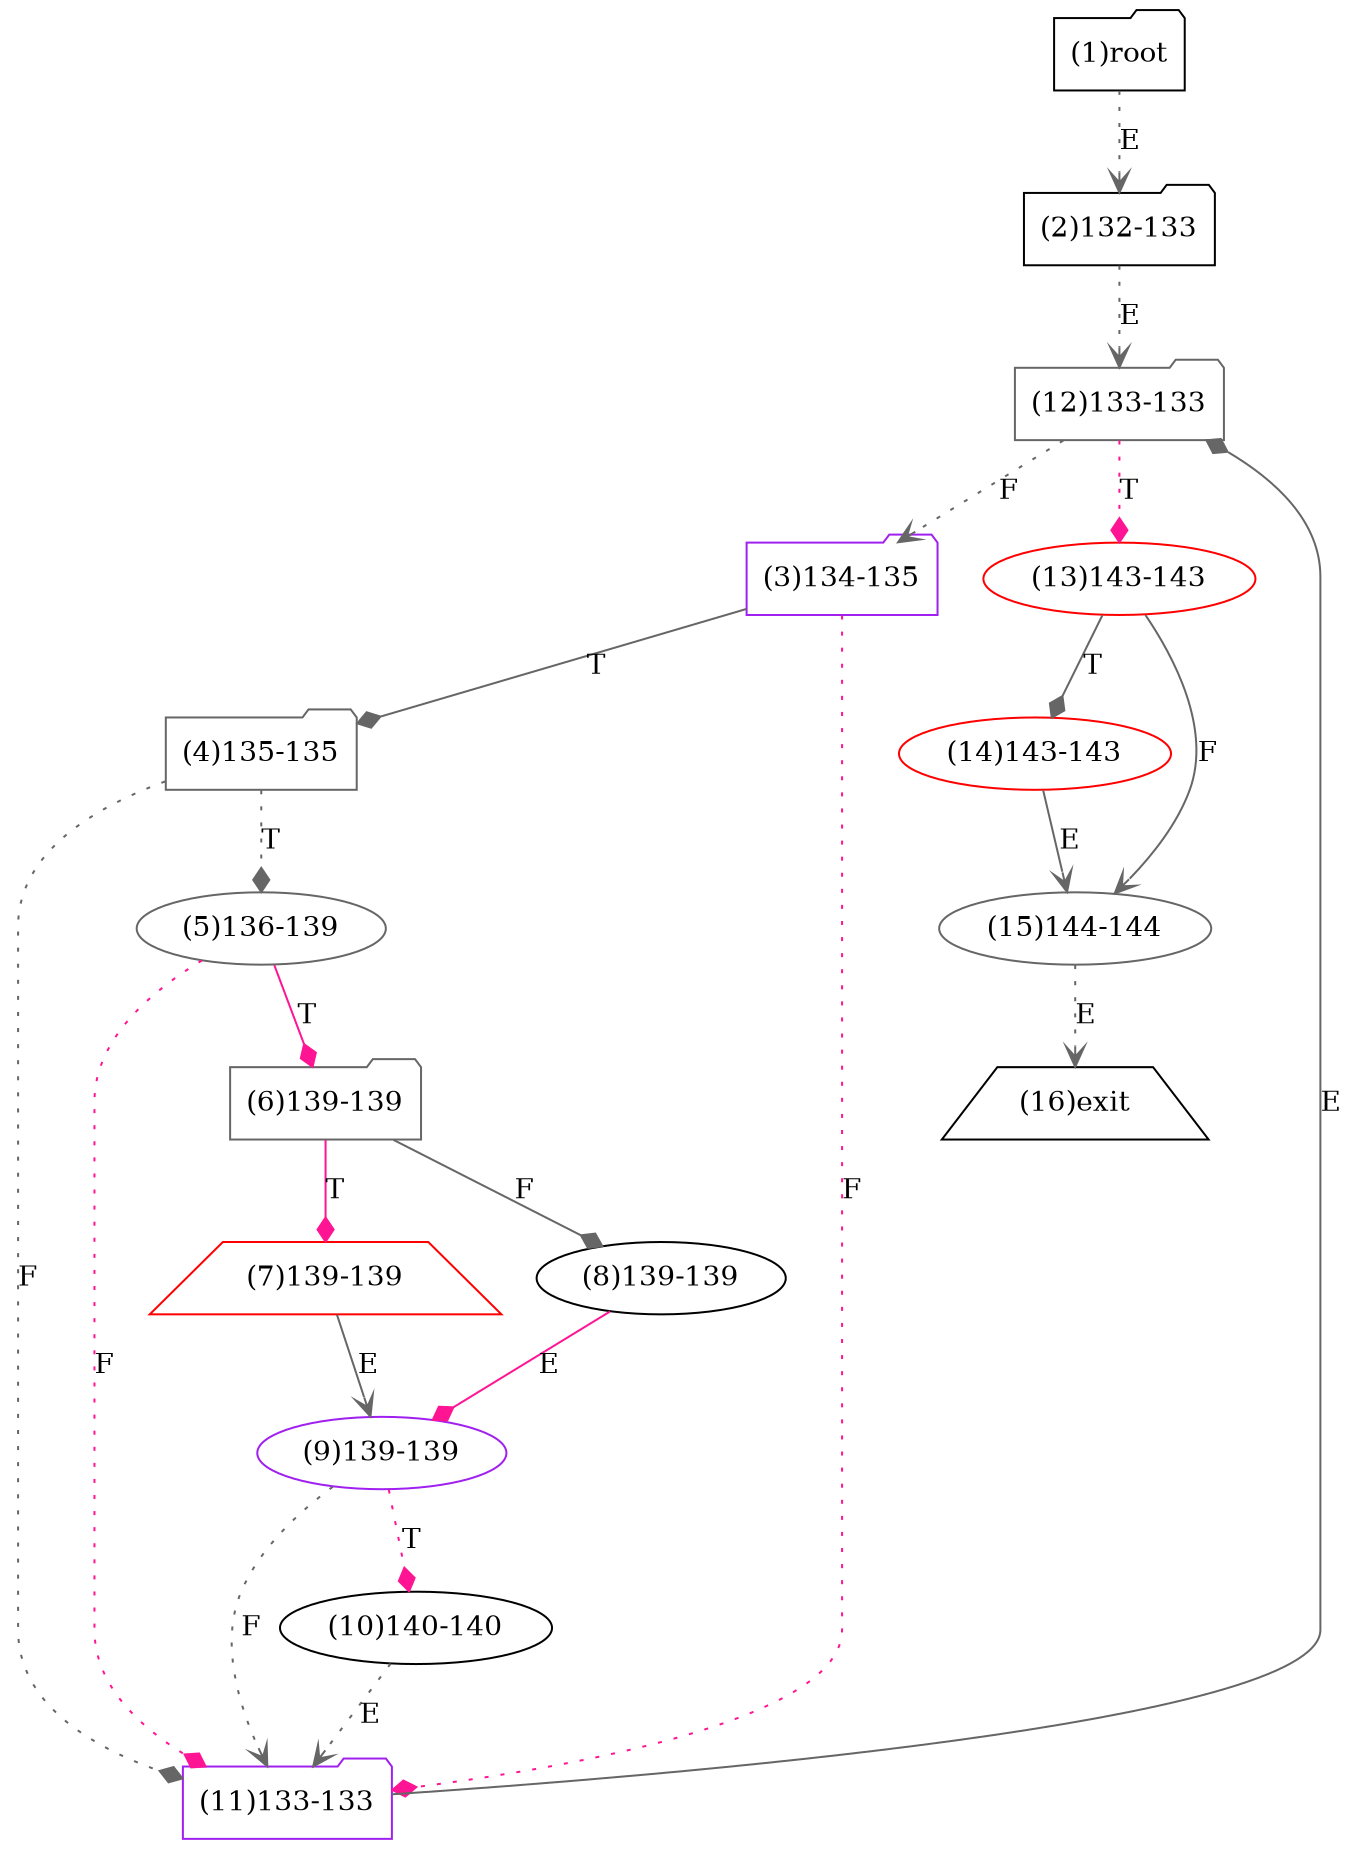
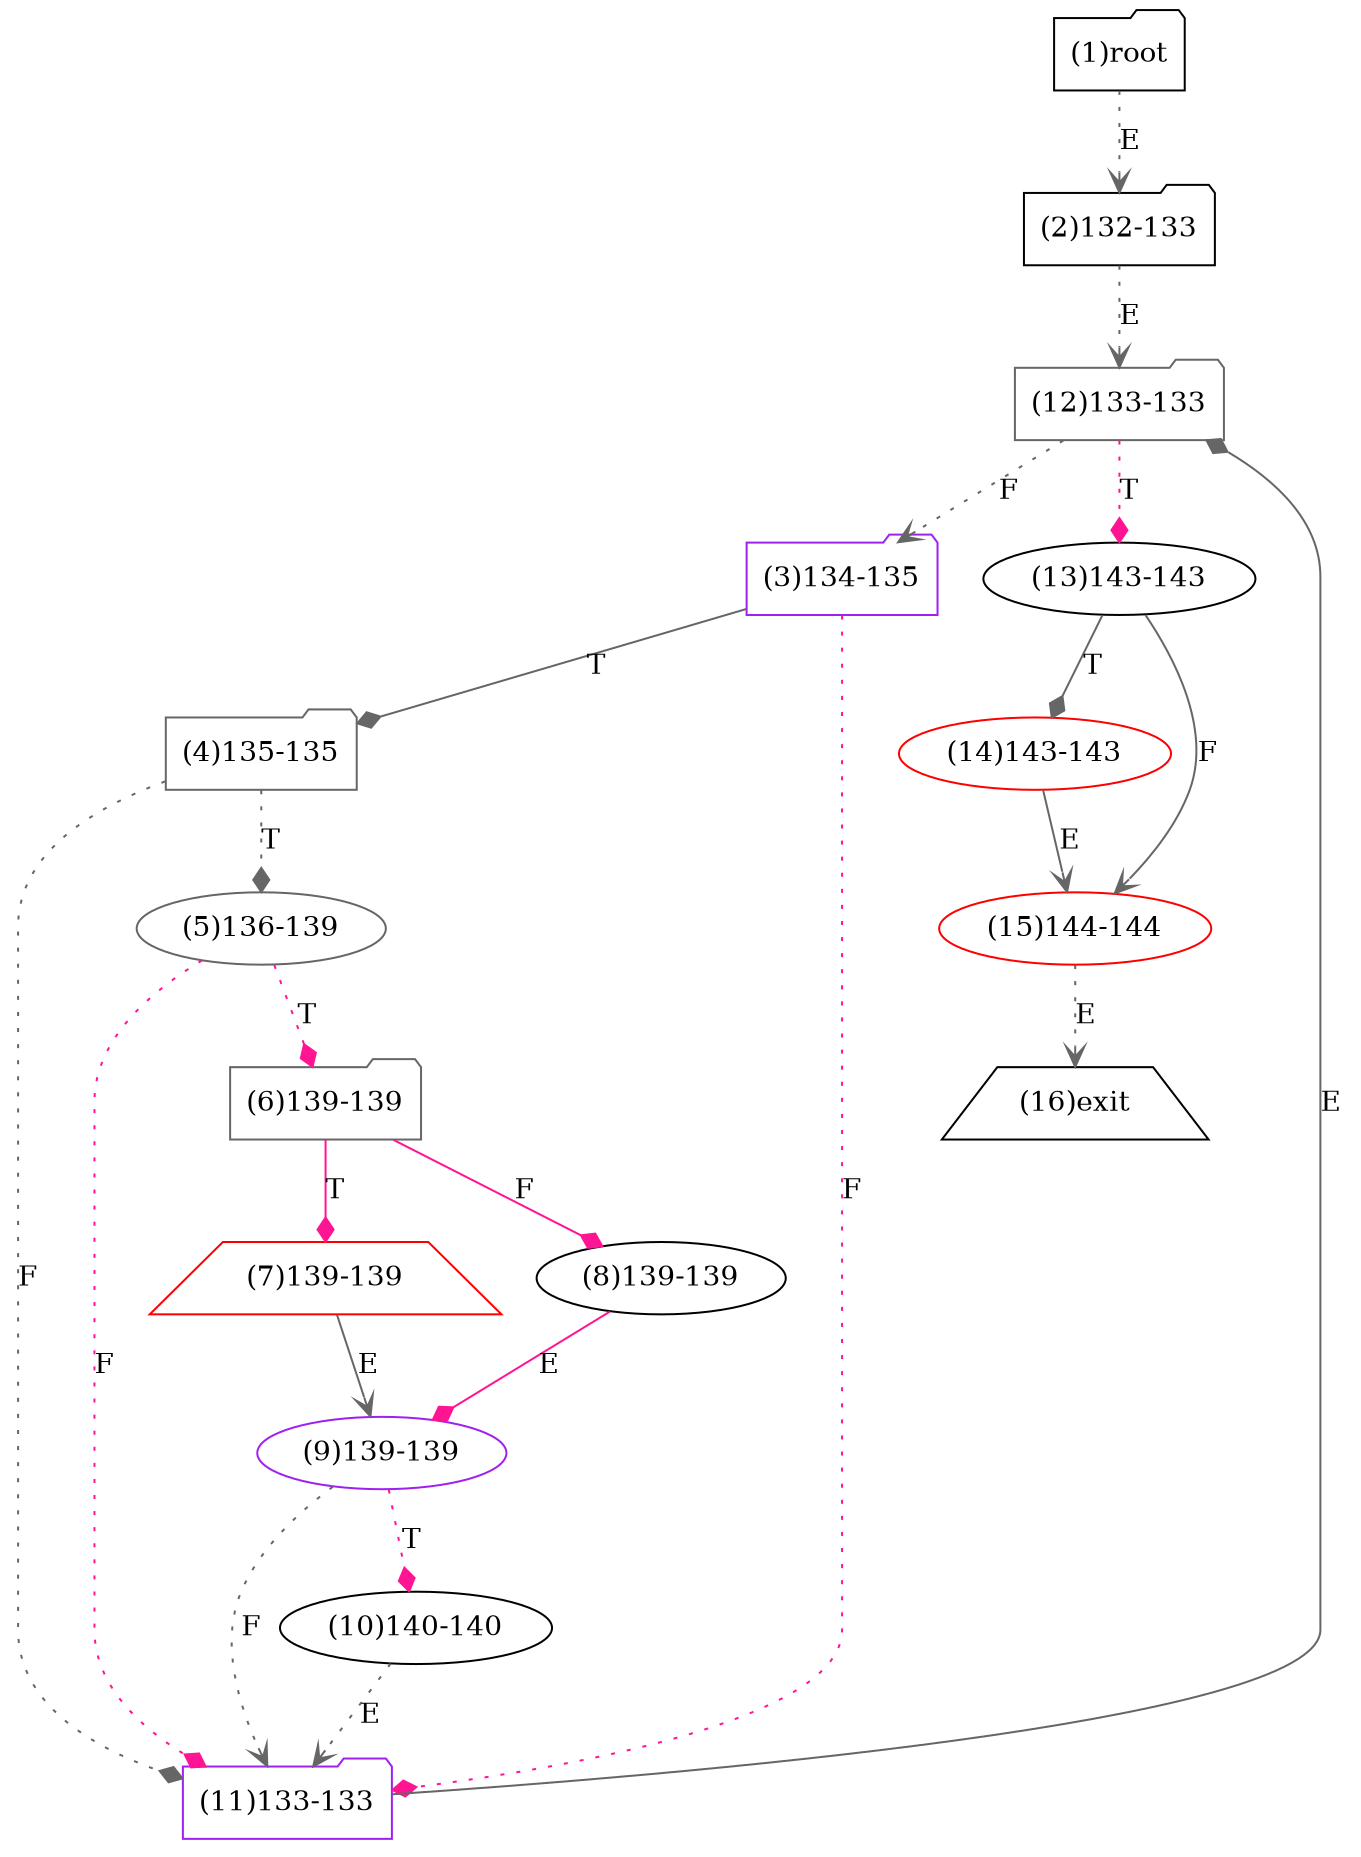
(1119, 579) -> (1119, 579)
(1075, 928) -> (1075, 928)
(289, 1005) -> (289, 1005)
(487, 1188) -> (487, 1188)
